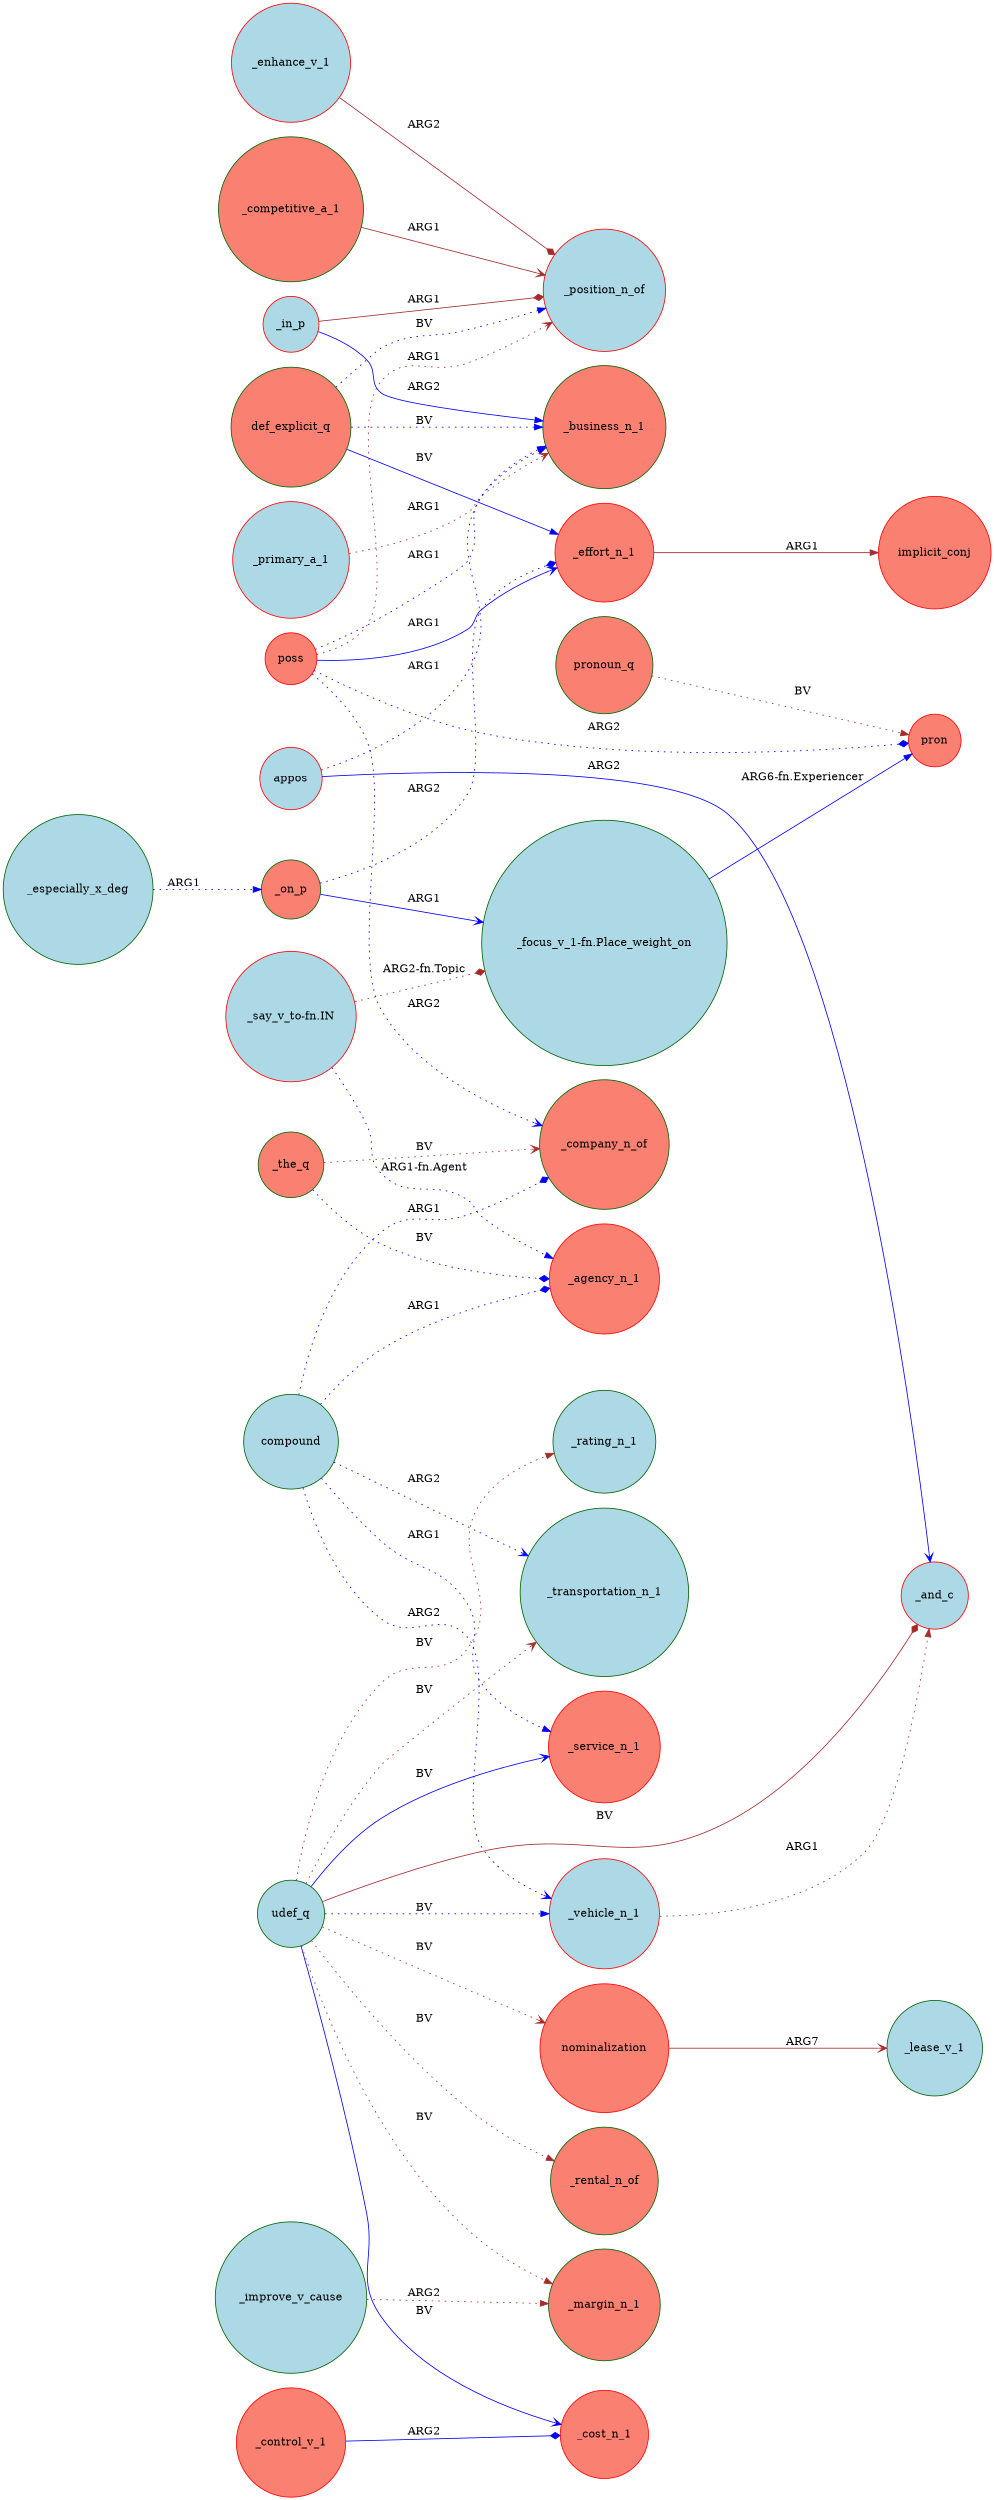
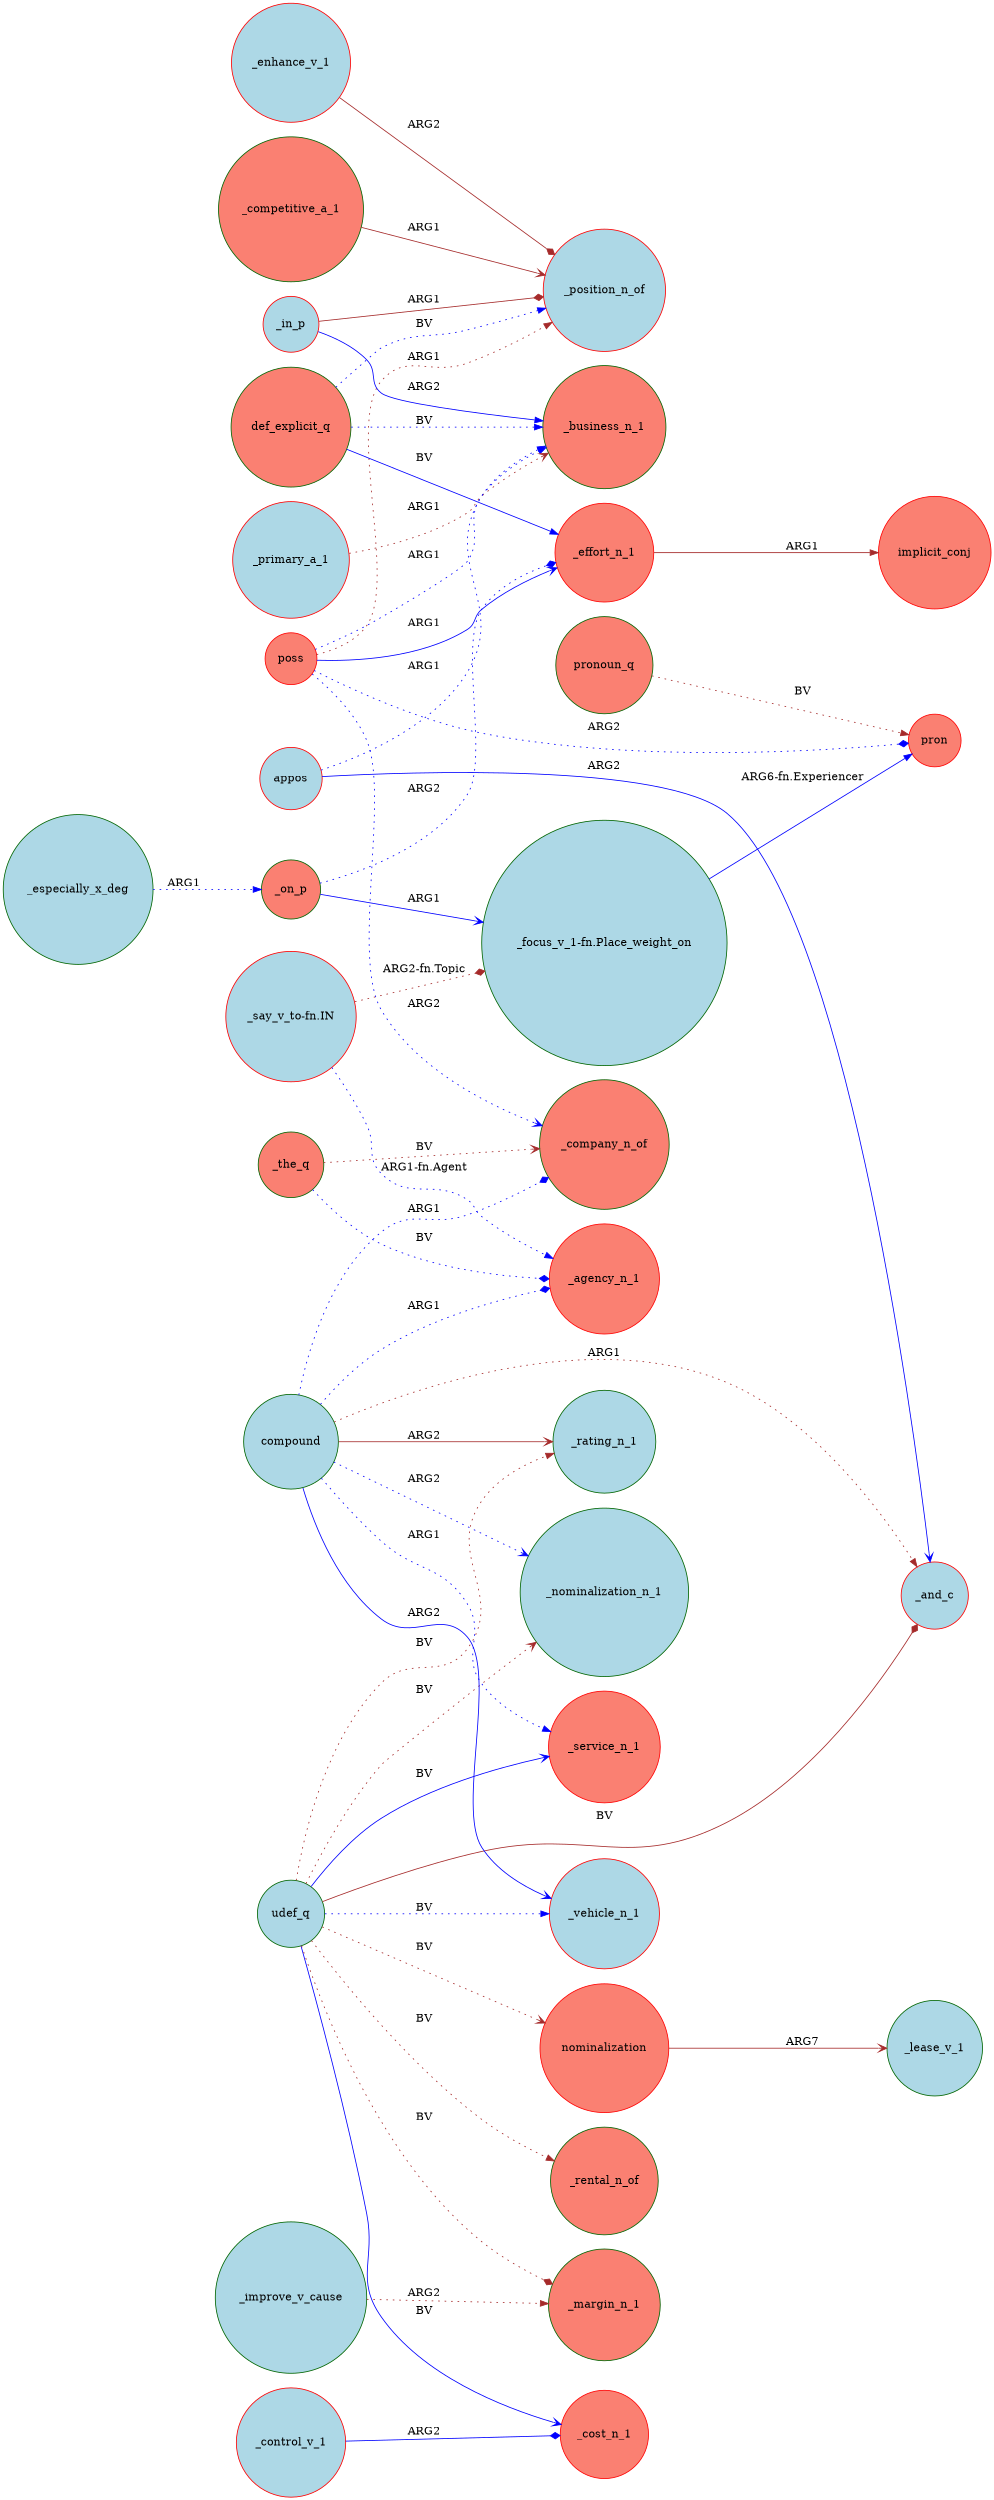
(369, 444) -> (369, 444)
none -> (441, 1442)
(604, 1592) -> (604, 1592)
(464, 1635) -> (464, 1635)
(866, 1850) -> (657, 1364)
(392, 2138) -> (392, 2138)
(291, 2443) -> (291, 2443)
